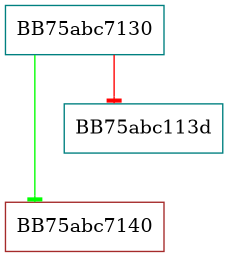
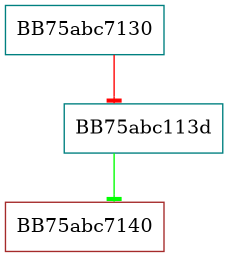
(35, 125) -> (114, 174)
